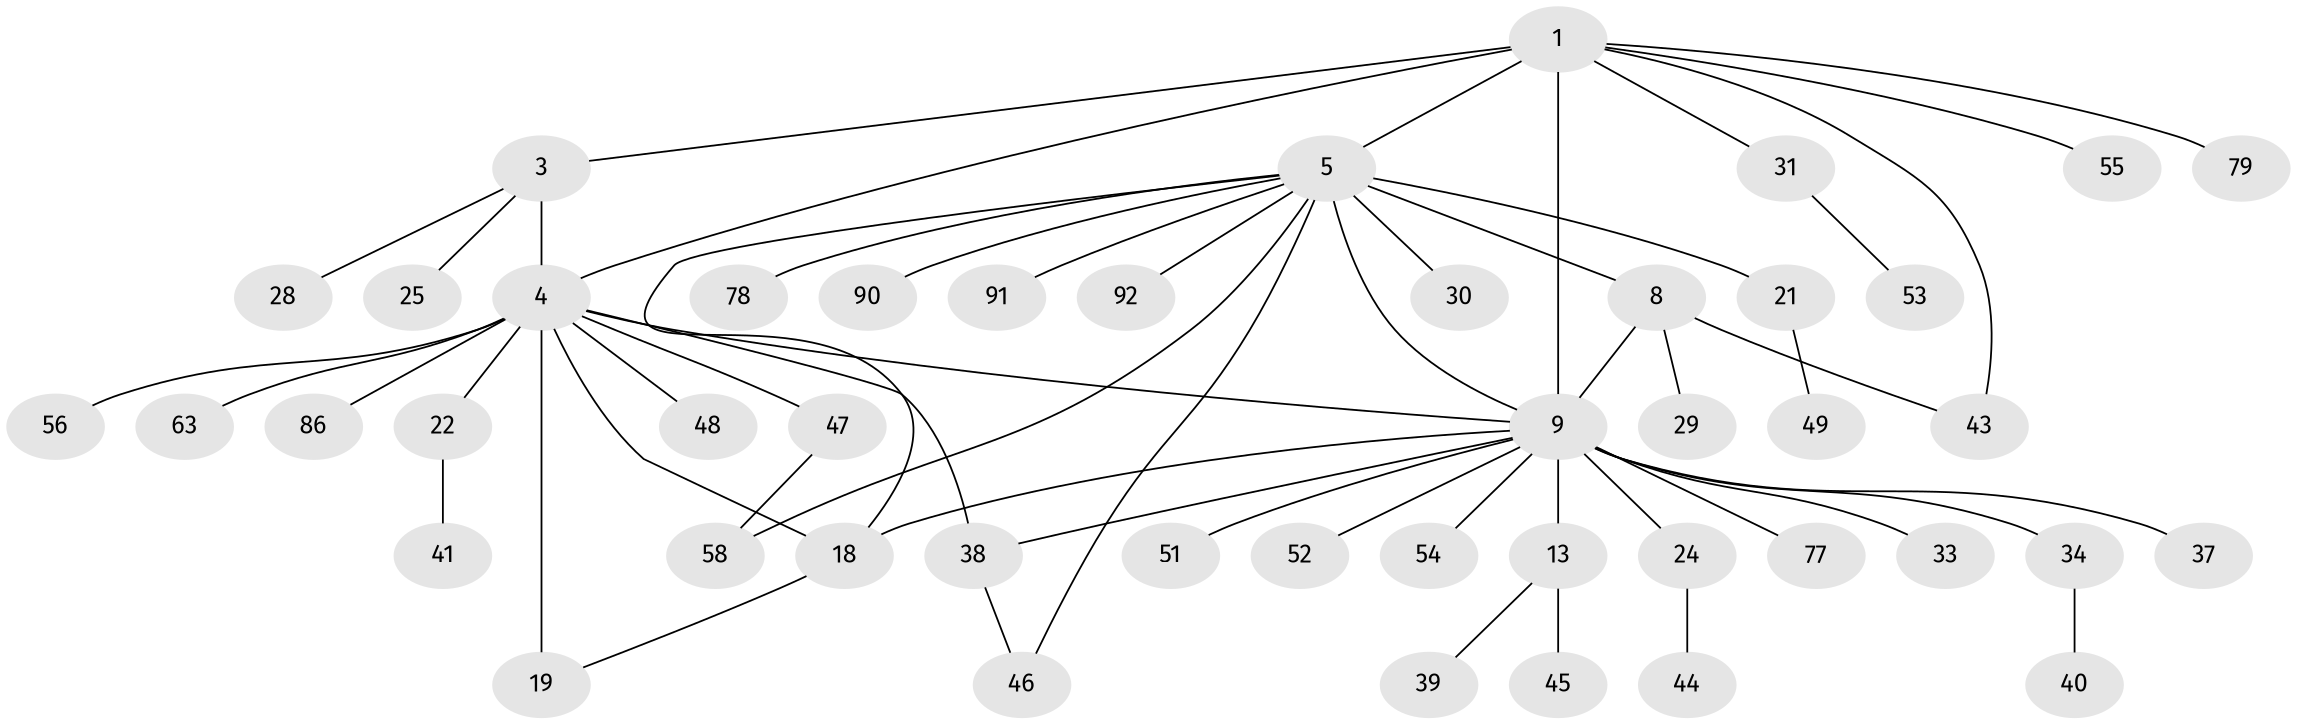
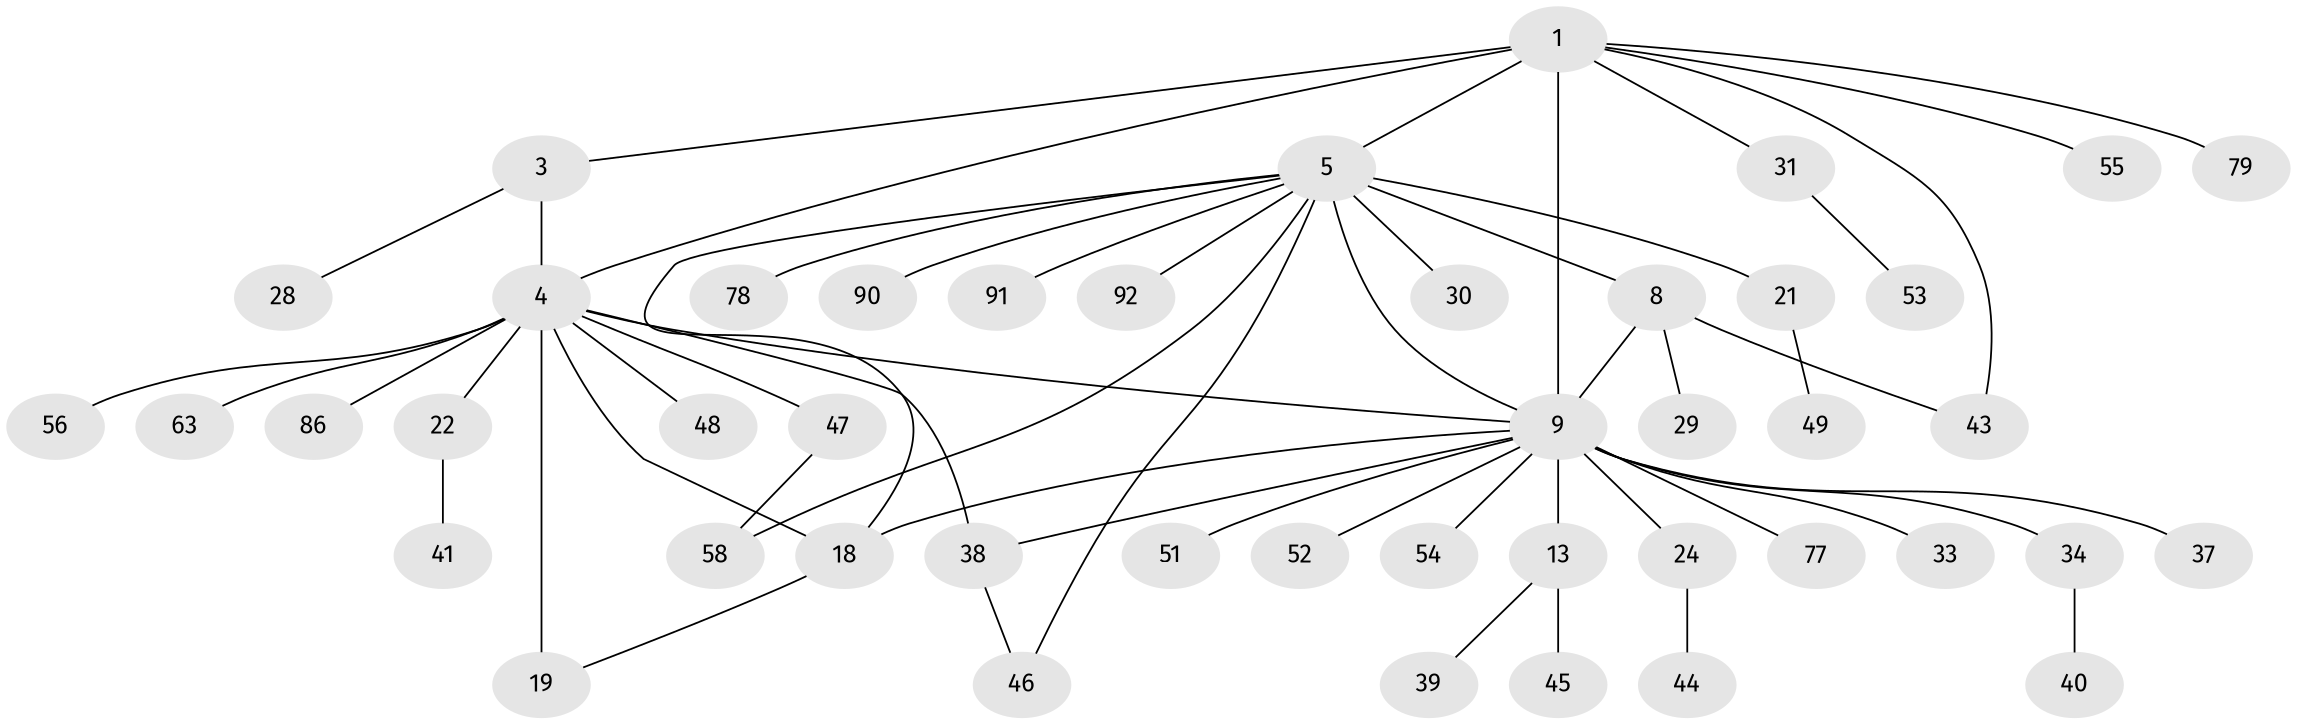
(412, 298) -> none
